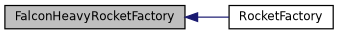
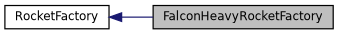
(213, 17) -> (137, 17)
